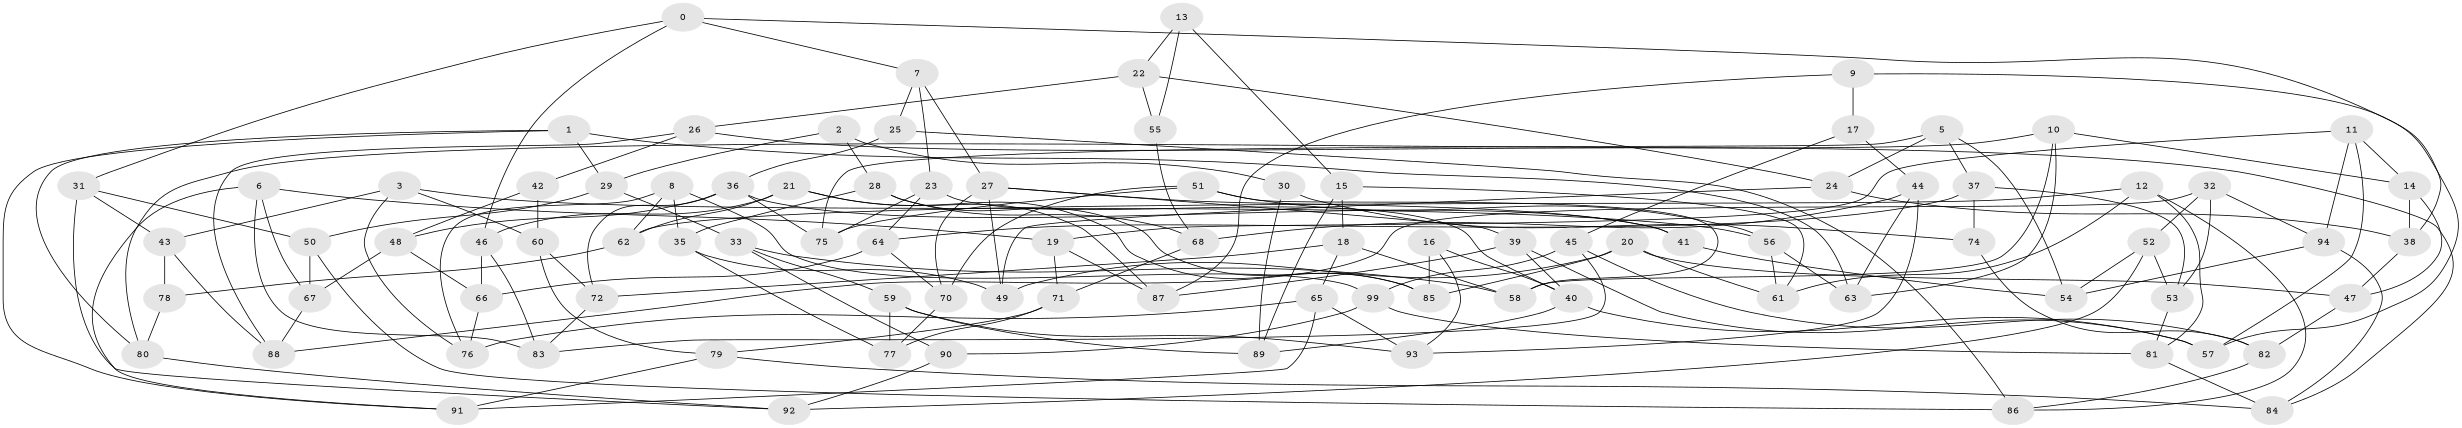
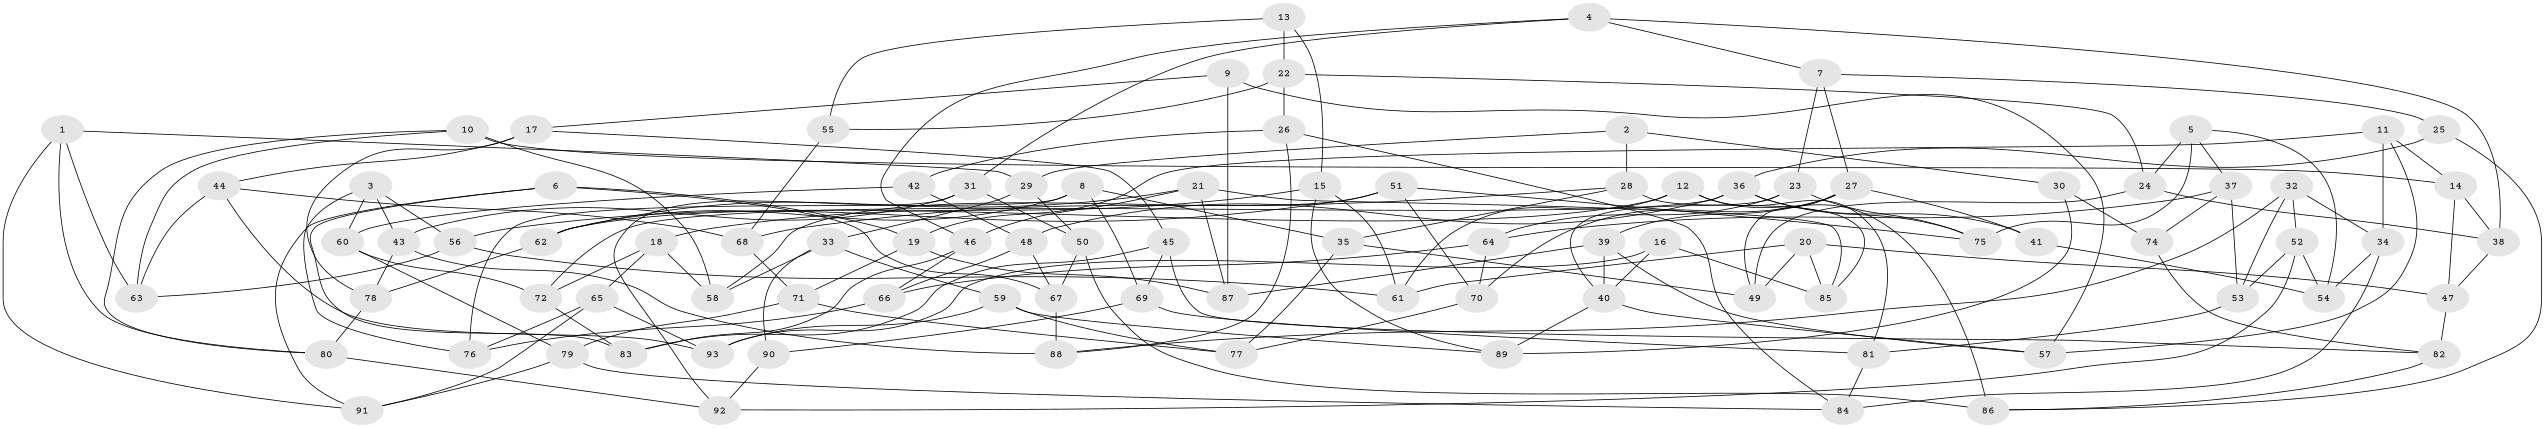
(683, 17) -> (1589, 17)
none -> (347, 169)
(2324, 242) -> (2383, 242)
(1373, 298) -> (1142, 298)
